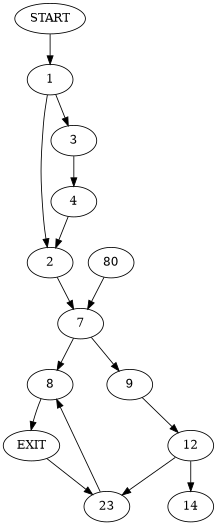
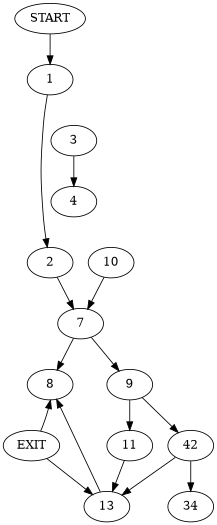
(60, 106) -> none
(64, 228) -> none
(111, 263) -> (111, 263)
(37, 410) -> (45, 420)
none -> (130, 446)
(191, 446) -> (191, 446)
(107, 507) -> (107, 507)
(191, 507) -> (191, 507)
